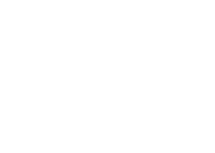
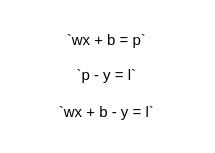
none -> (107, 76)
